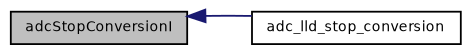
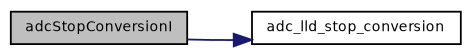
(229, 16) -> (210, 40)
